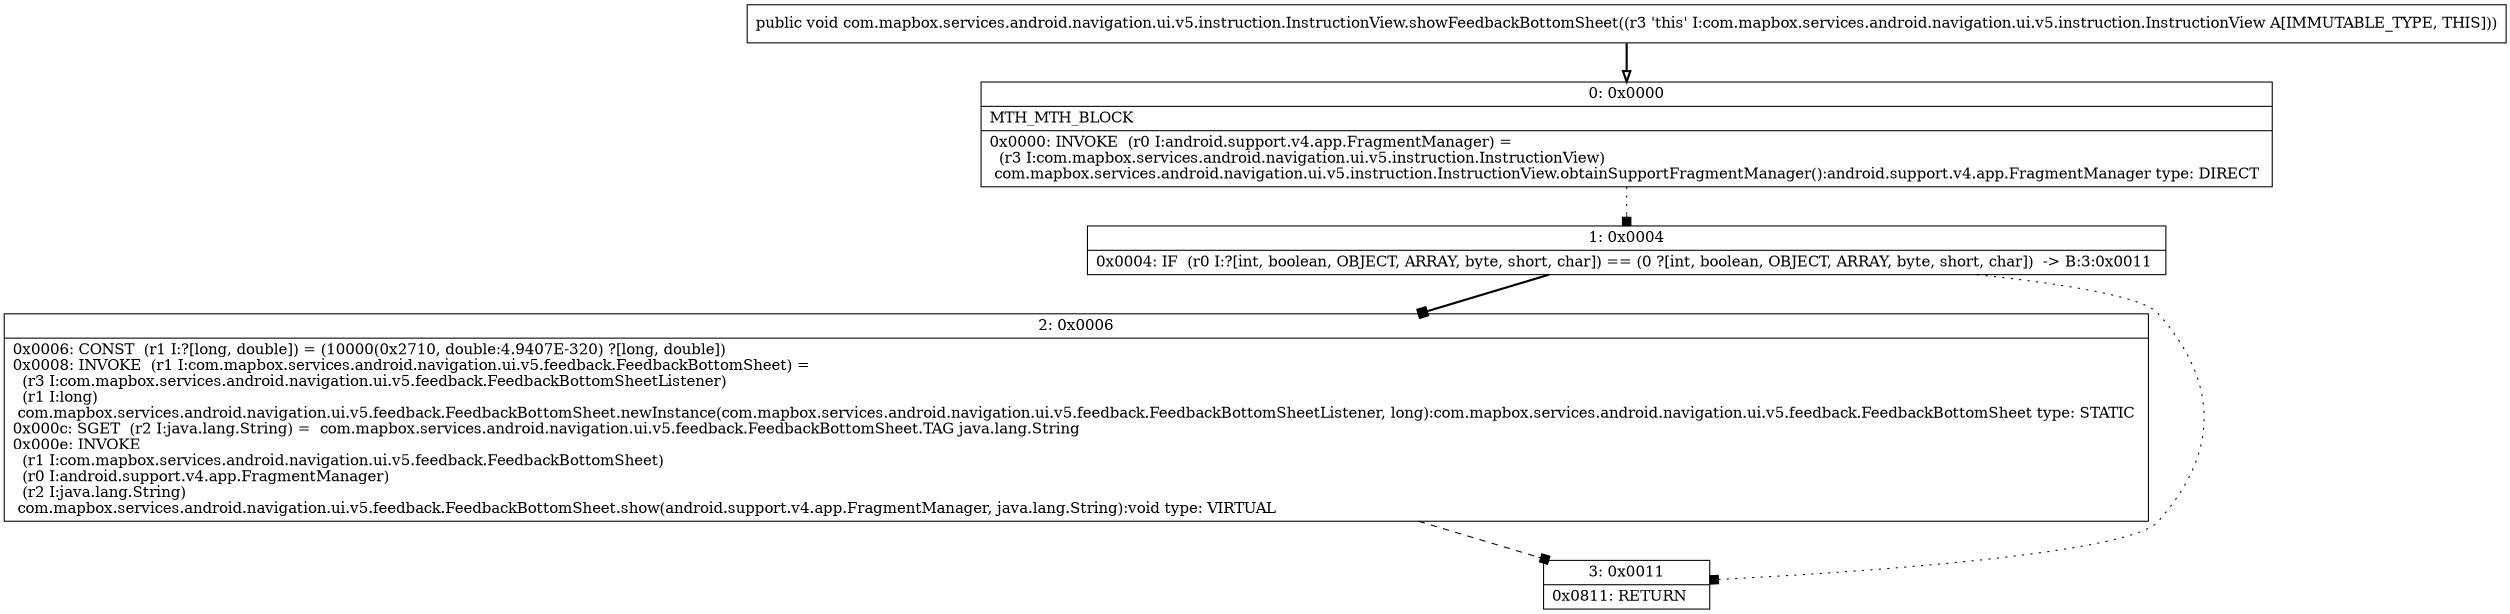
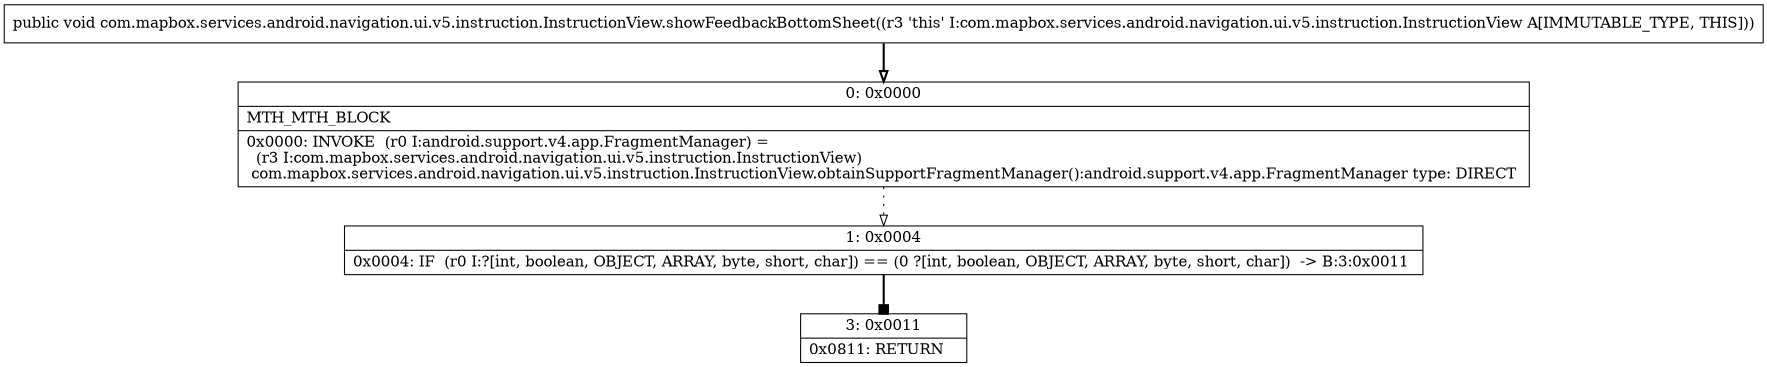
(1627, 201) -> (884, 201)
(1076, 418) -> none
(2147, 528) -> (884, 289)
